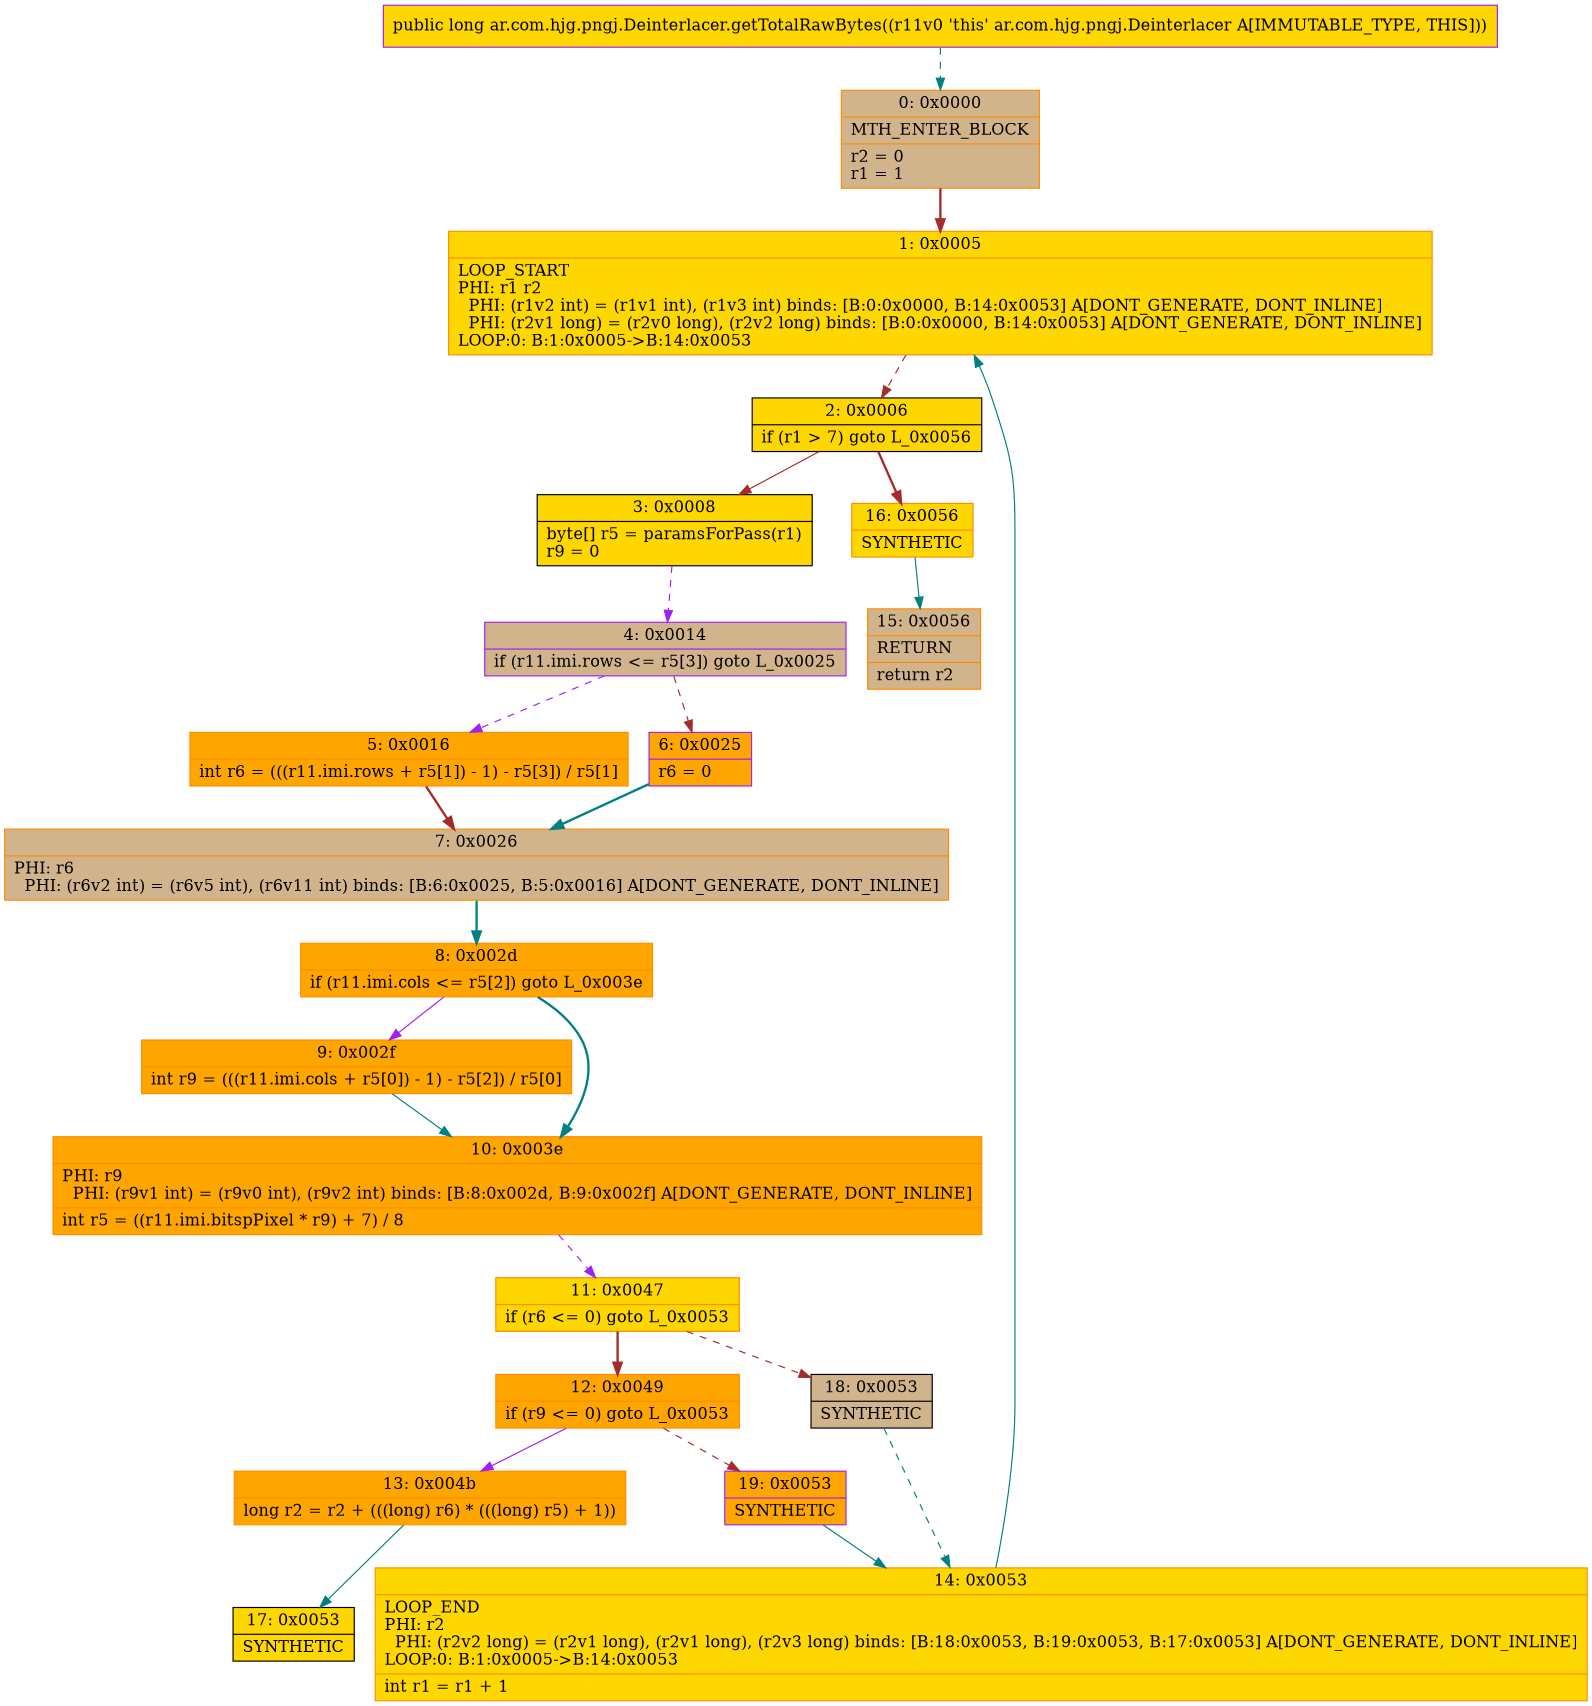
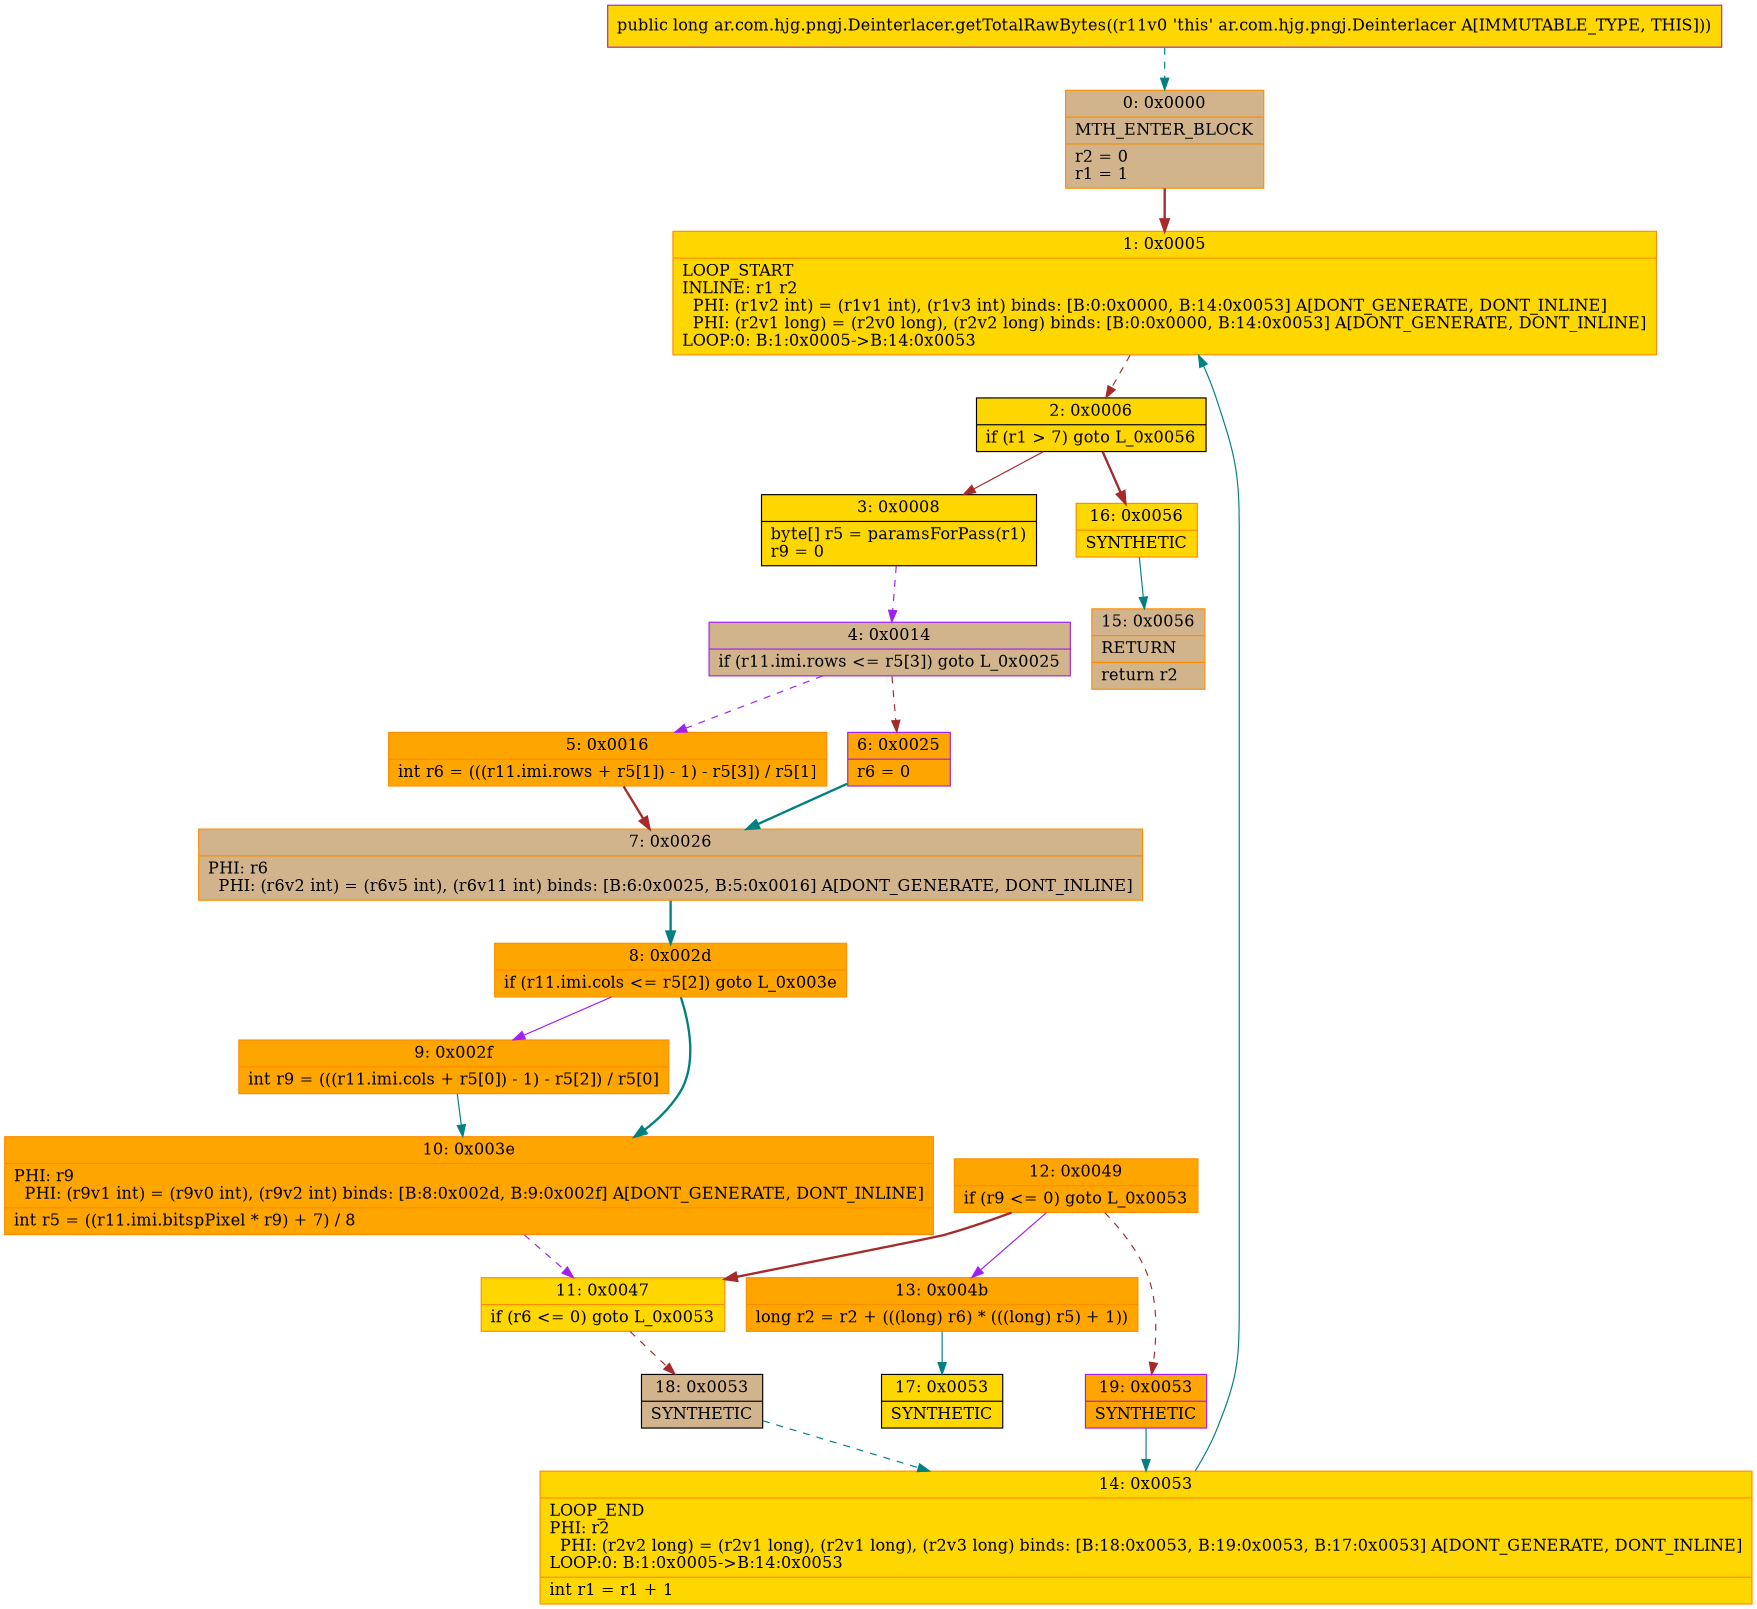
(503, 288) -> (743, 288)
(618, 1347) -> (875, 1249)
